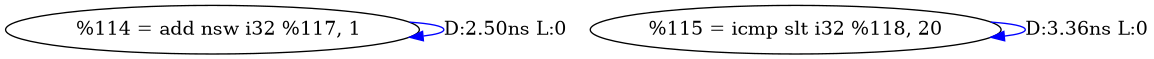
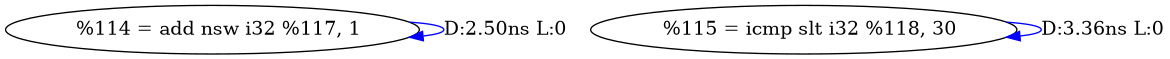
(796, 30) -> (804, 30)
